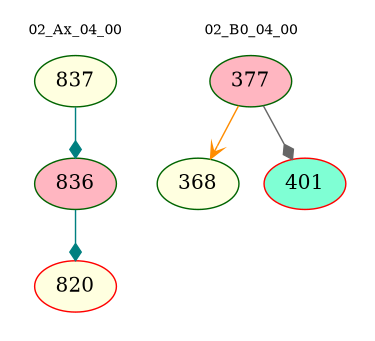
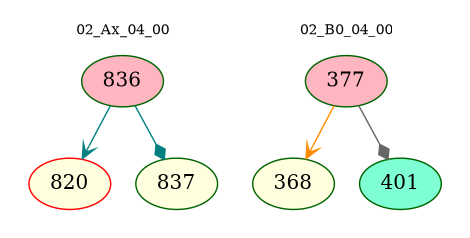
(76, 124) -> (145, 125)
(305, 184) -> (400, 184)
(76, 227) -> (100, 126)
